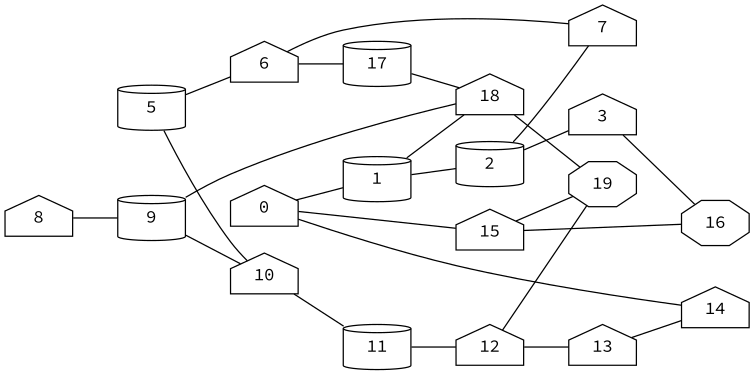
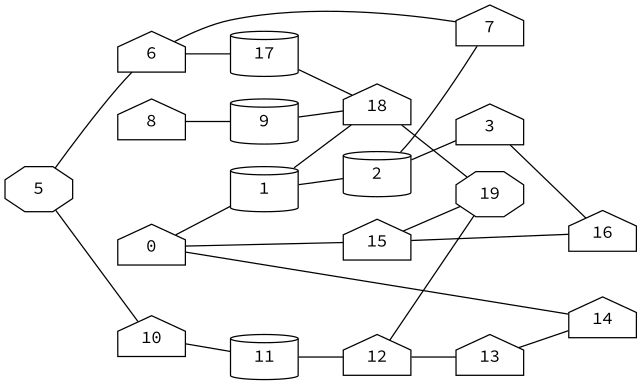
(152, 108) -> (39, 189)
(715, 223) -> (603, 233)
(213, 250) -> none
